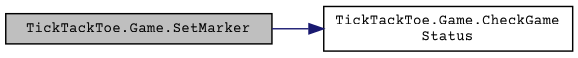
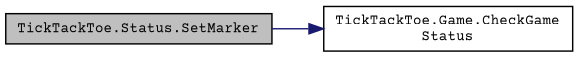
(139, 29) -> (139, 29)
